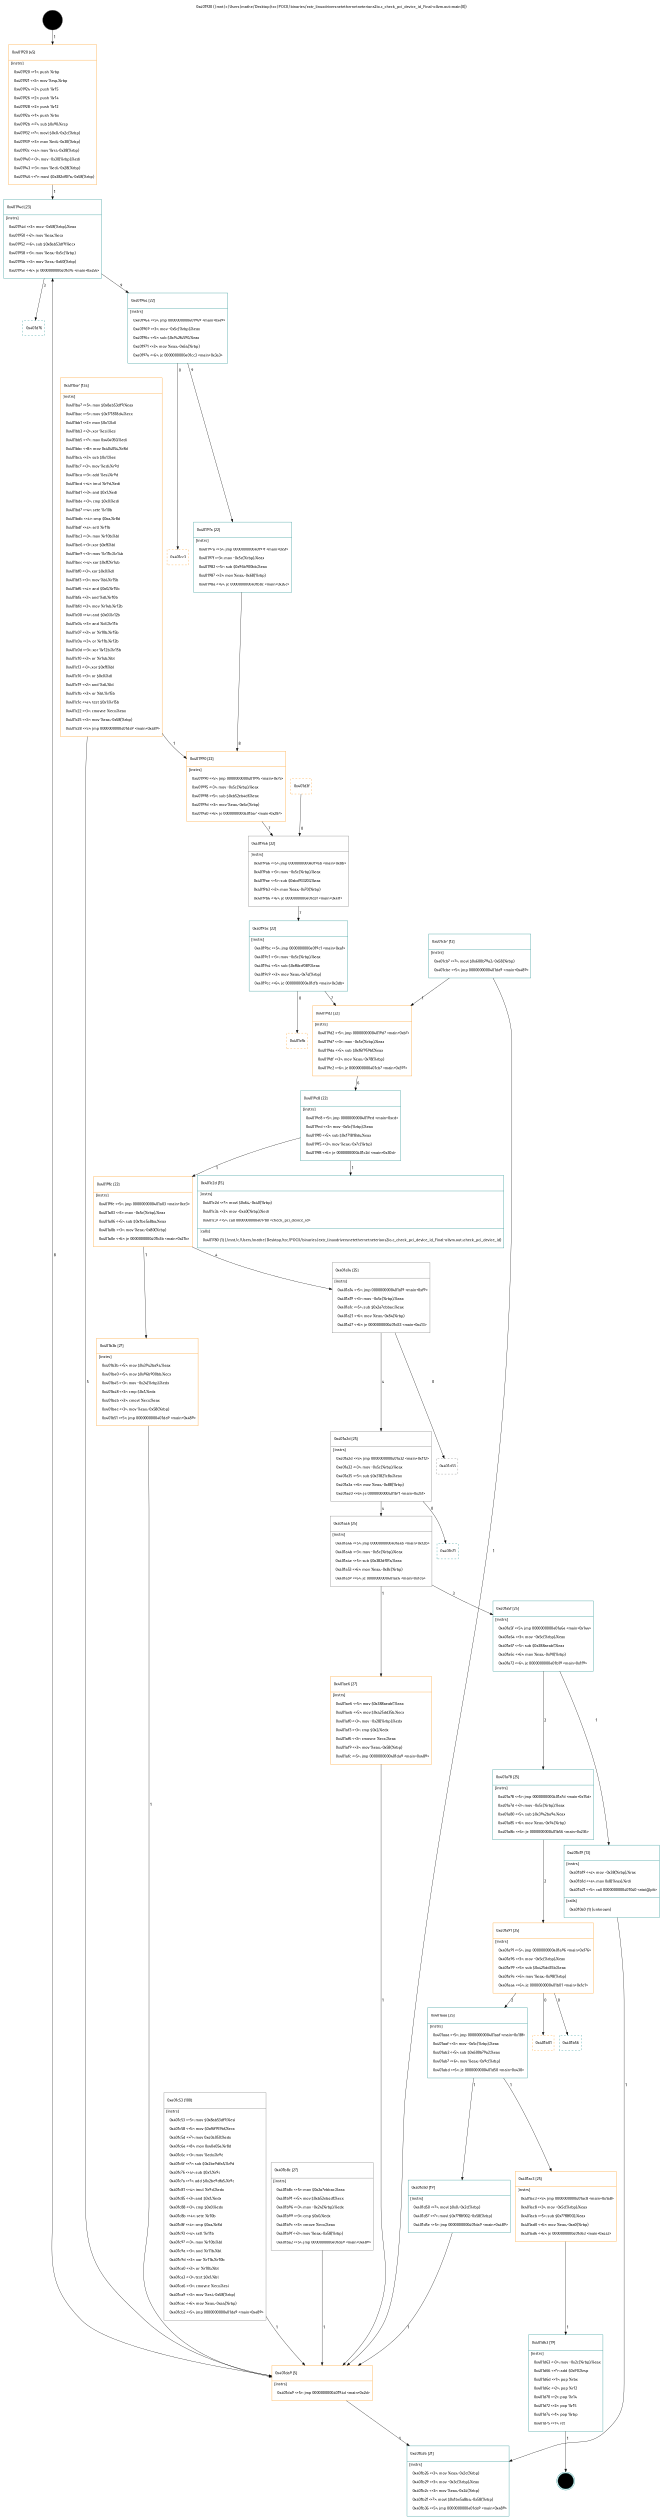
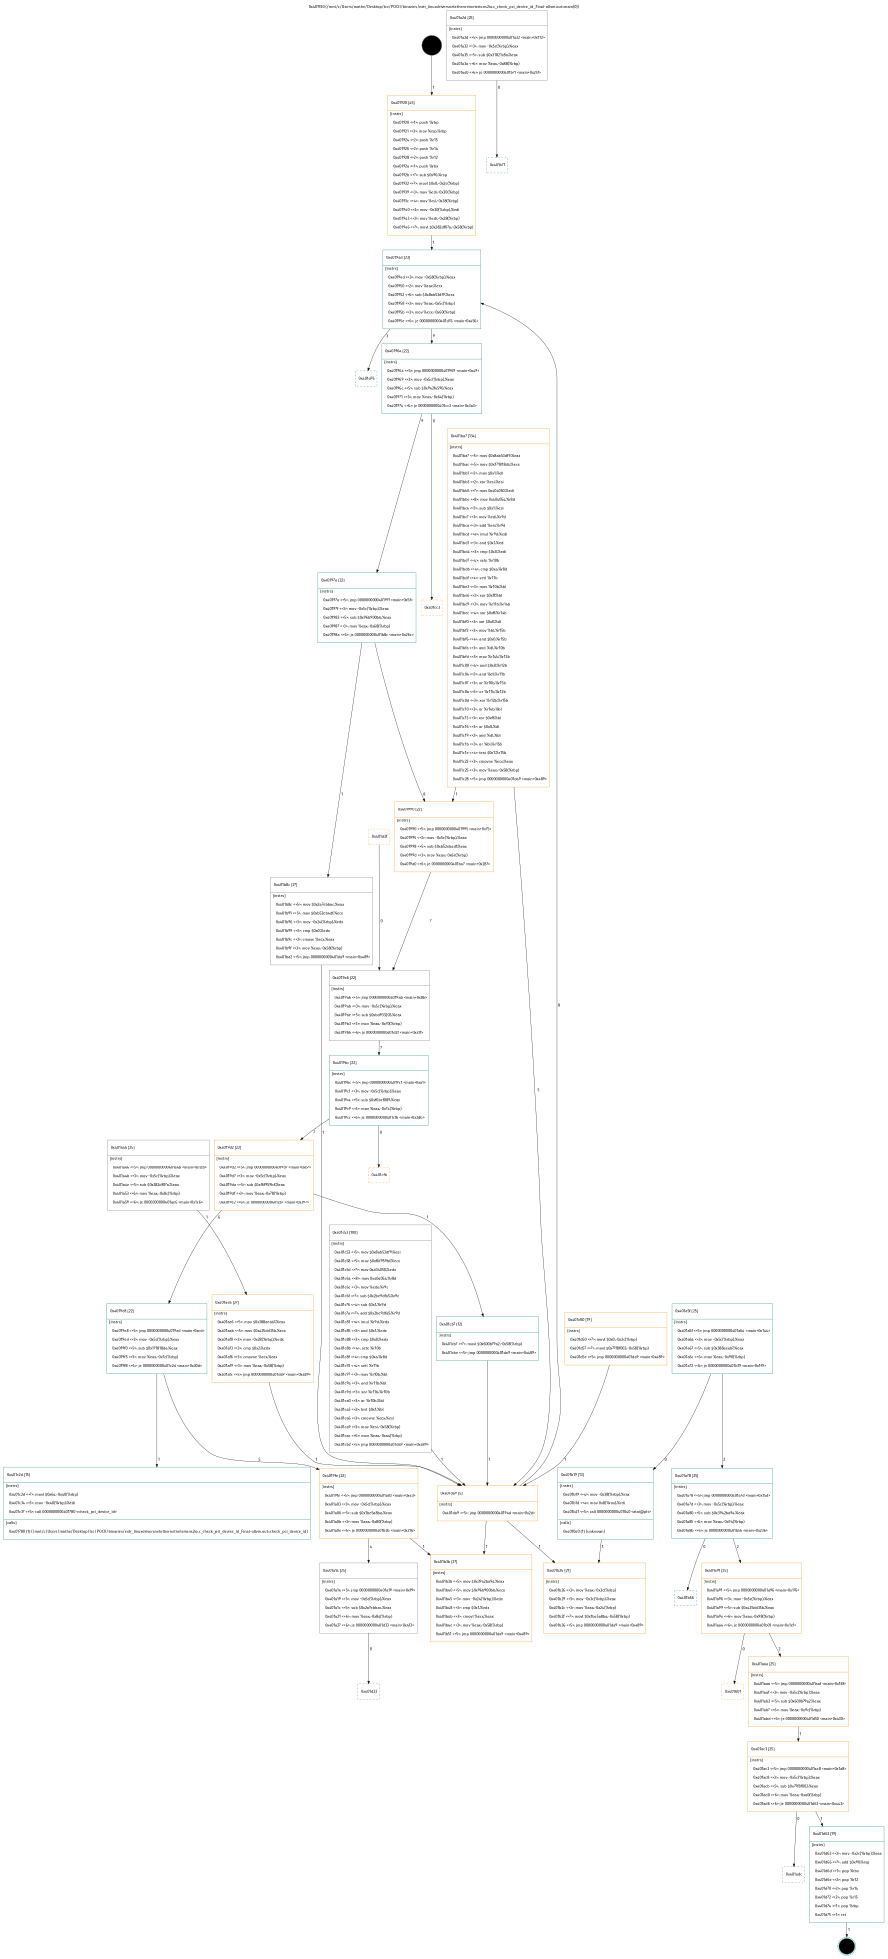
none -> (345, 759)
(431, 991) -> (424, 1219)
(216, 1168) -> (259, 1460)
(381, 1381) -> none
(381, 1507) -> none
(461, 1600) -> none
(596, 1720) -> (665, 1460)
none -> (794, 1875)
(149, 1937) -> (485, 1536)
(561, 2013) -> (696, 1563)
(477, 2043) -> (798, 1692)
(468, 2128) -> none
(459, 2206) -> (616, 1339)
(458, 2481) -> (595, 1598)
